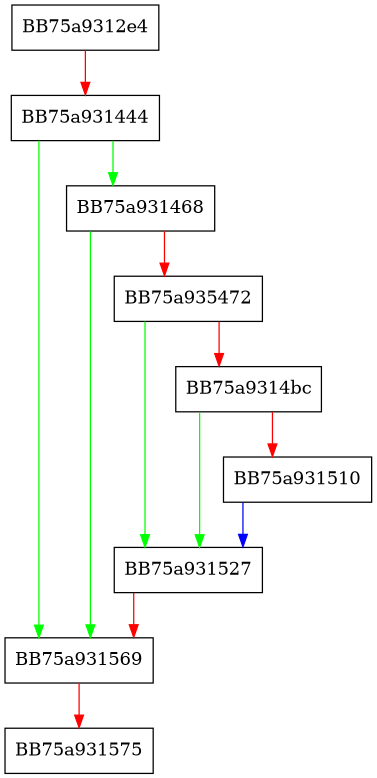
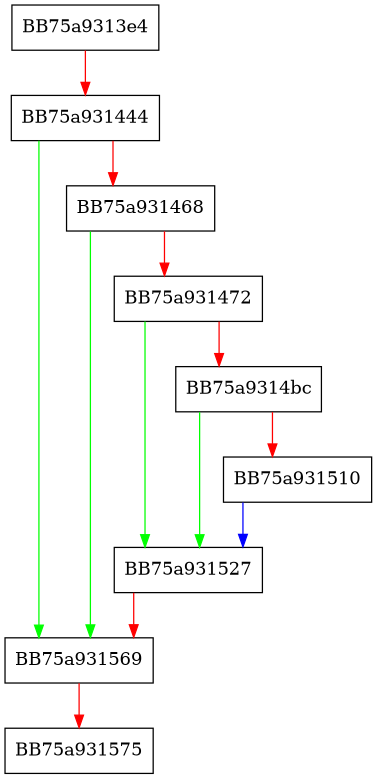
(85, 28) -> (85, 28)
(113, 157) -> (113, 157)
(188, 299) -> (188, 299)
